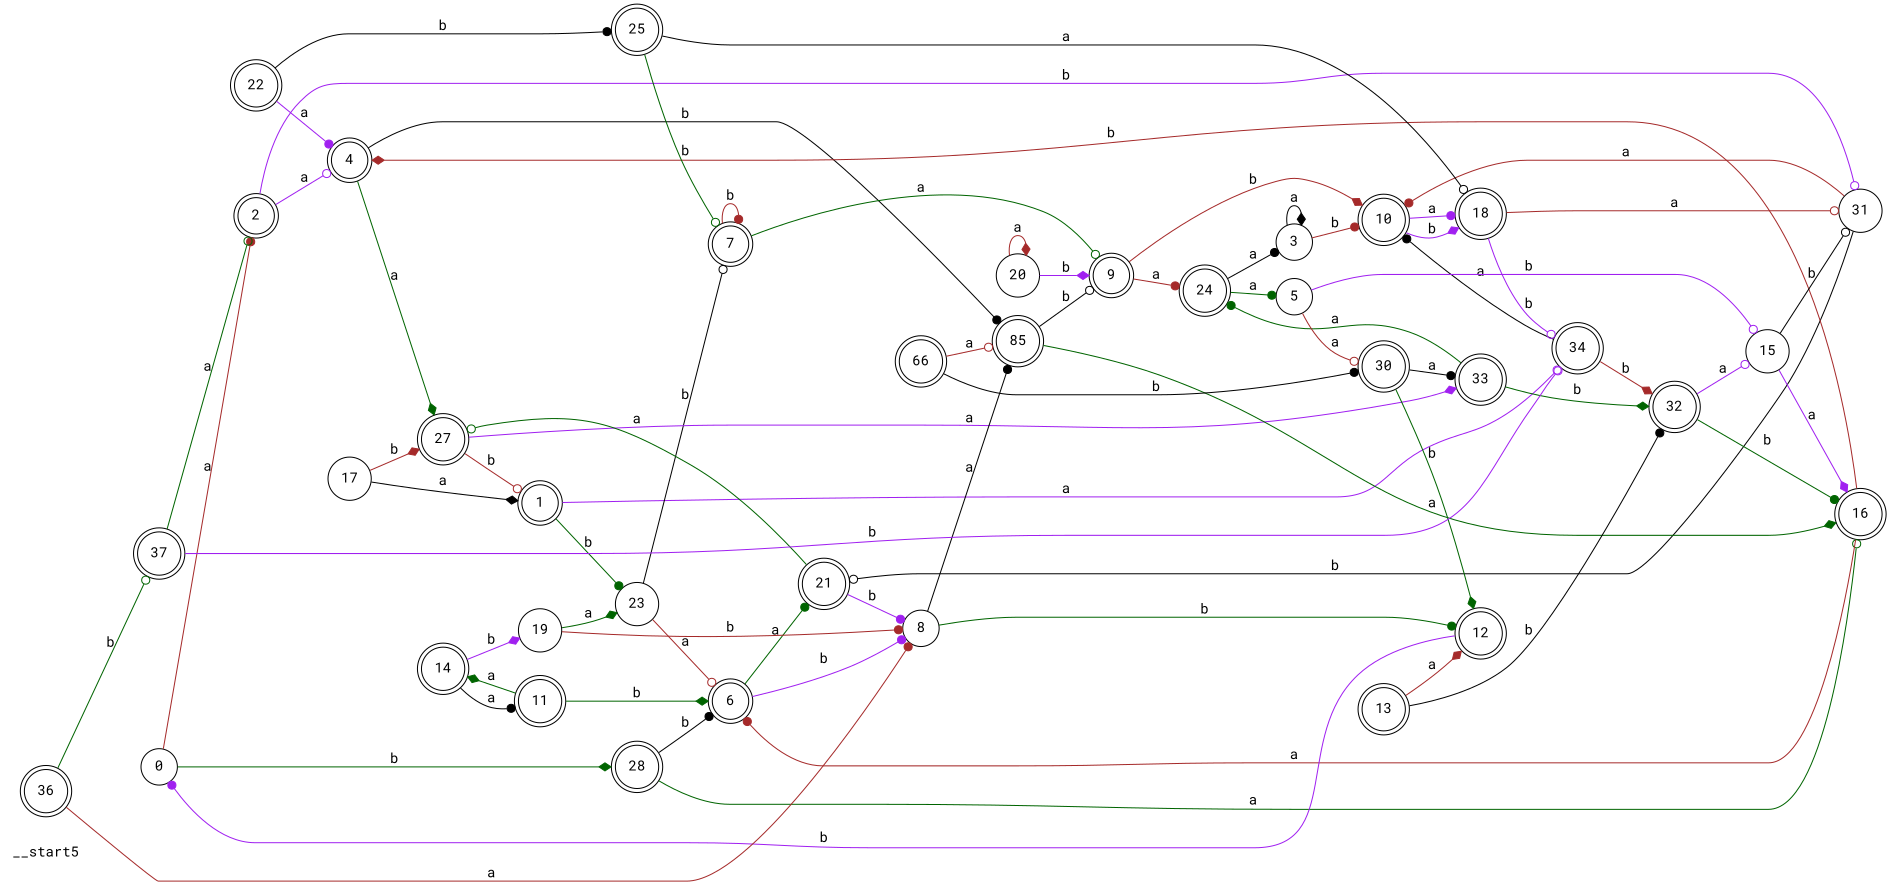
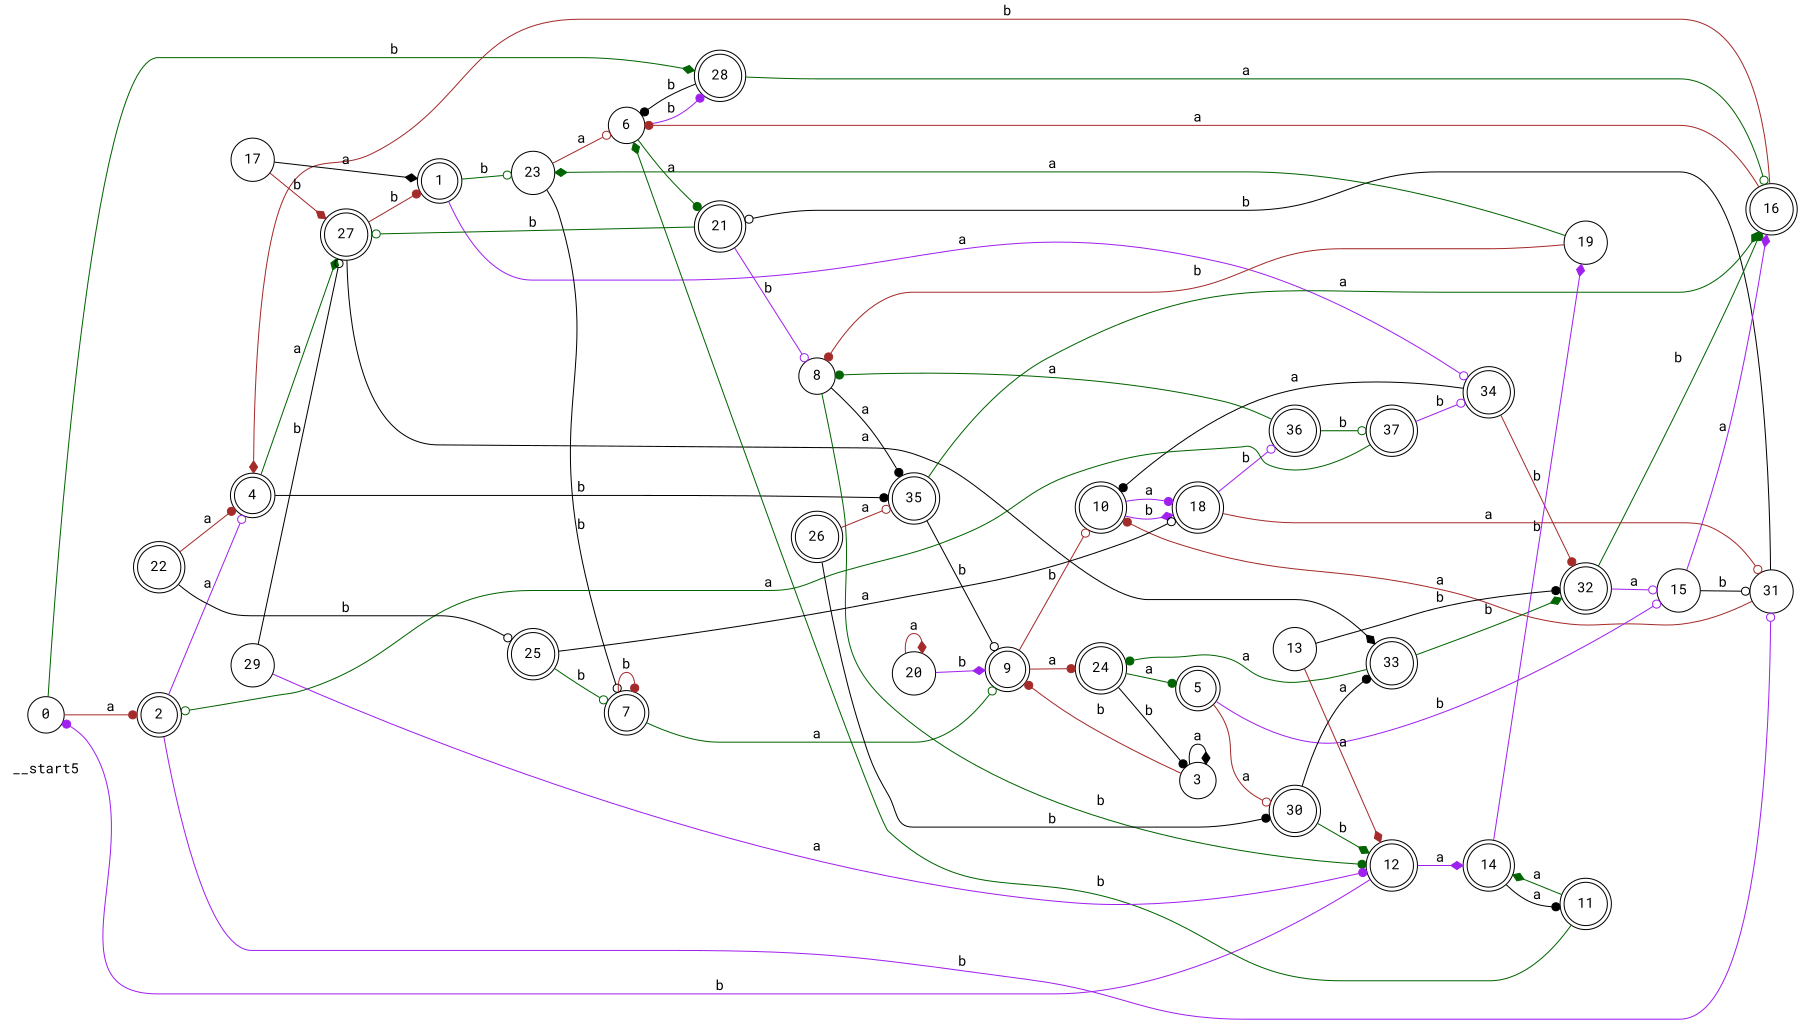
(434, 34) -> (339, 616)
(301, 121) -> (204, 533)
(1235, 197) -> (1051, 593)
(1331, 233) -> (1104, 735)
(1253, 255) -> (1149, 711)
(1510, 290) -> (1243, 472)
(1294, 297) -> (1198, 689)
(1018, 341) -> (914, 498)
(921, 361) -> (817, 537)
(1621, 374) -> (1535, 487)
(637, 420) -> (533, 223)
(958, 425) -> (817, 448)
(489, 470) -> (391, 209)
(581, 546) -> (482, 177)
(872, 606) -> (768, 301)
none -> (253, 665)
(828, 675) -> (673, 118)
(731, 701) -> (627, 125)
(1384, 709) -> (1295, 649)
none -> (1434, 866)
(526, 881) -> (1060, 378)
